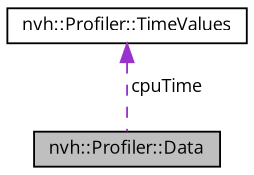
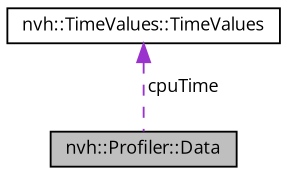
(127, 26) -> (144, 26)
